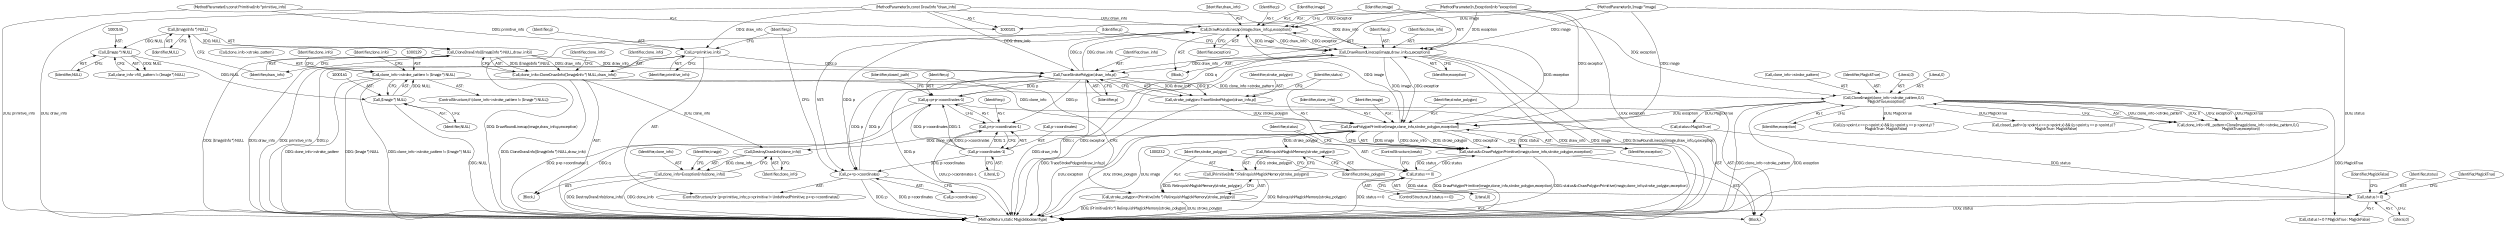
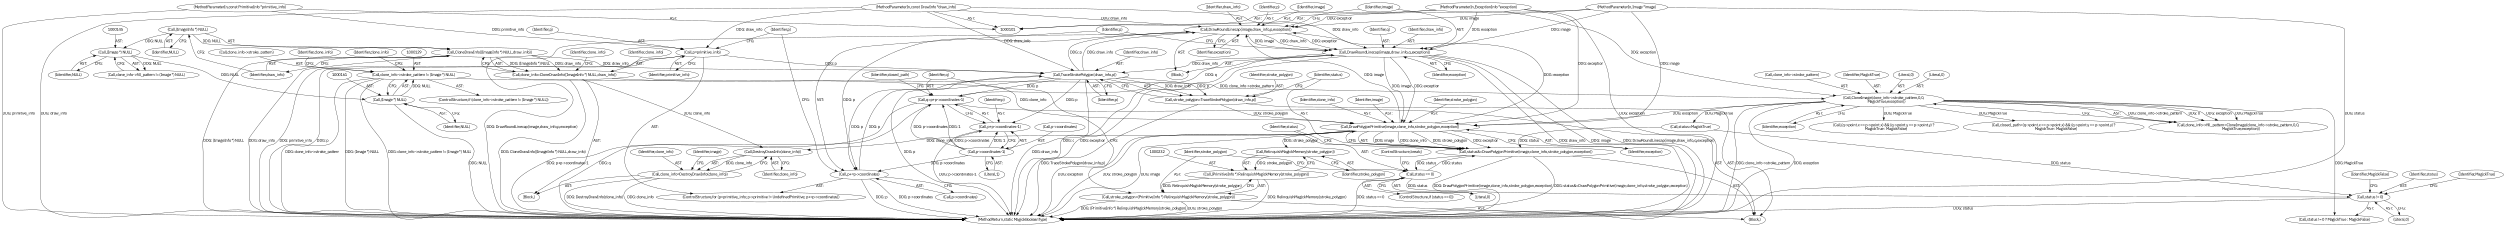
(1281, 53) -> (1240, 21)
(690, 175) -> (690, 175)
